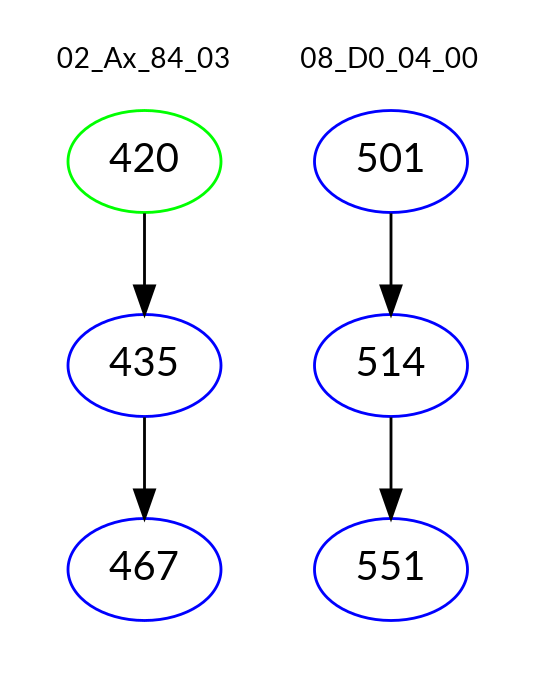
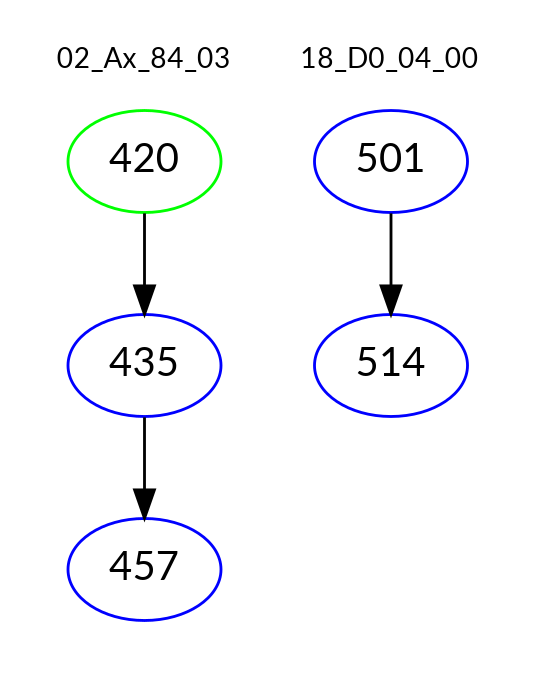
(391, 61) -> (391, 61)
(144, 570) -> (144, 570)
(391, 570) -> none
